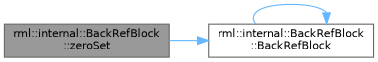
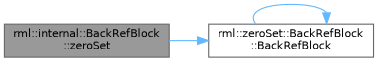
(291, 41) -> (291, 41)
